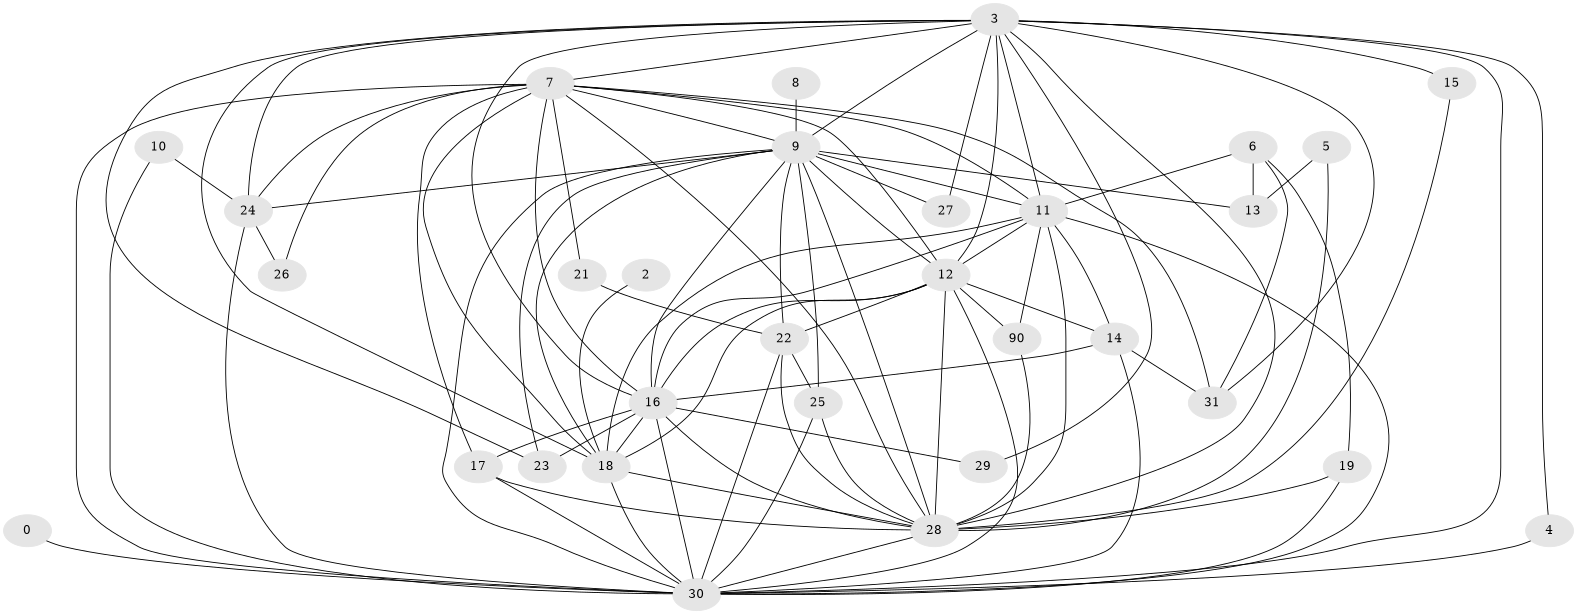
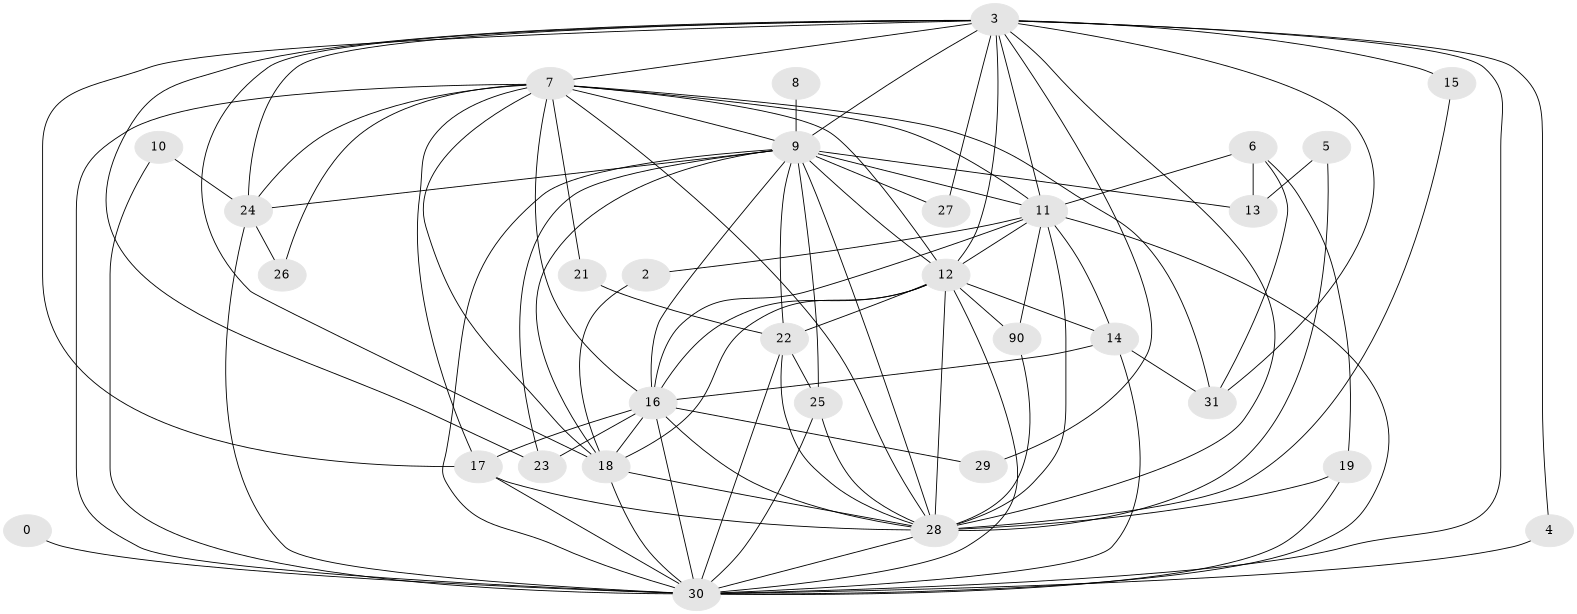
(542, 56) -> (175, 63)
(750, 265) -> (846, 249)
